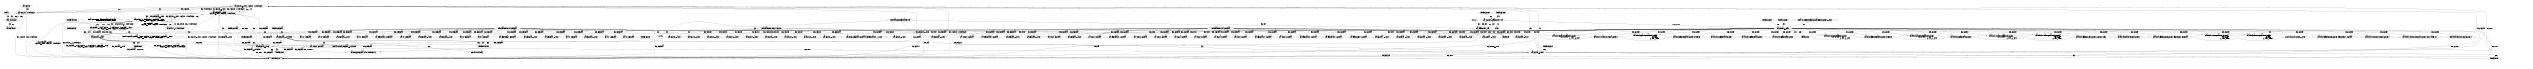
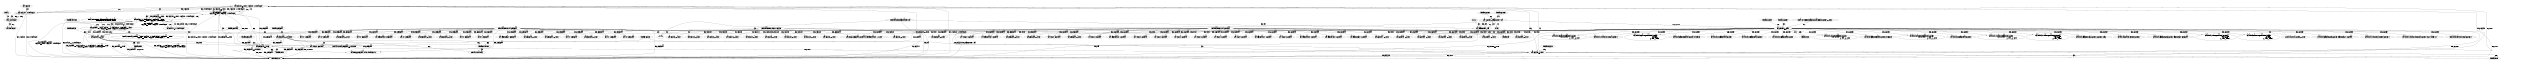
(386, 41) -> (480, 49)
none -> (958, 51)
